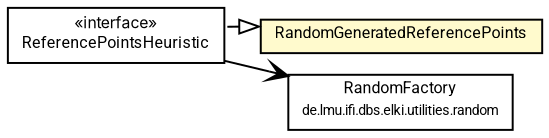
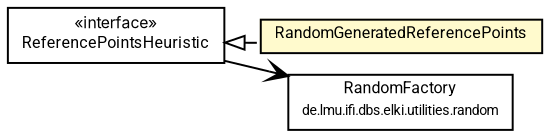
(232, 27) -> (252, 43)
